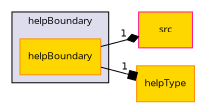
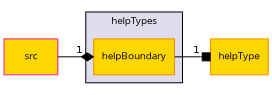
(60, 21) -> (134, 21)
(115, 43) -> (70, 57)
